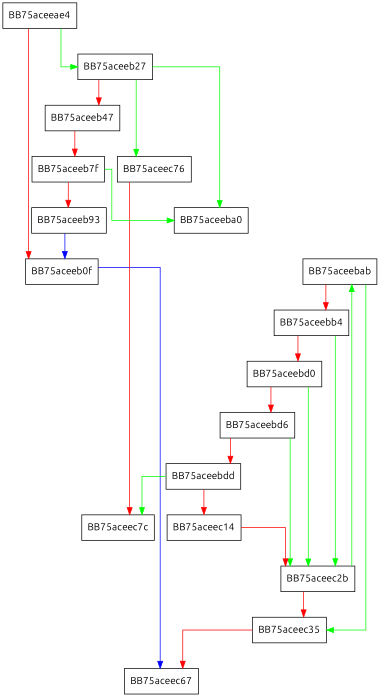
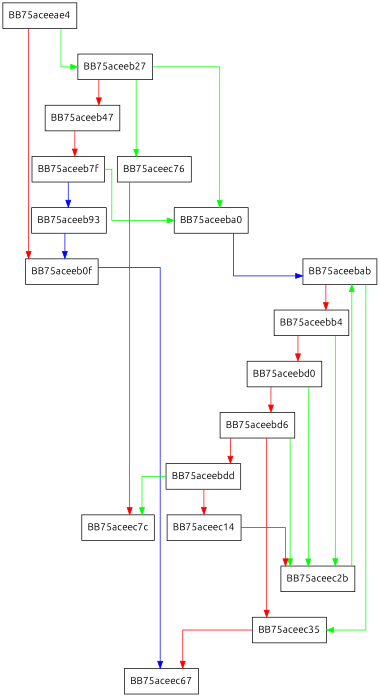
(68, 191) -> (68, 191)
none -> (243, 276)
(304, 601) -> (267, 520)
